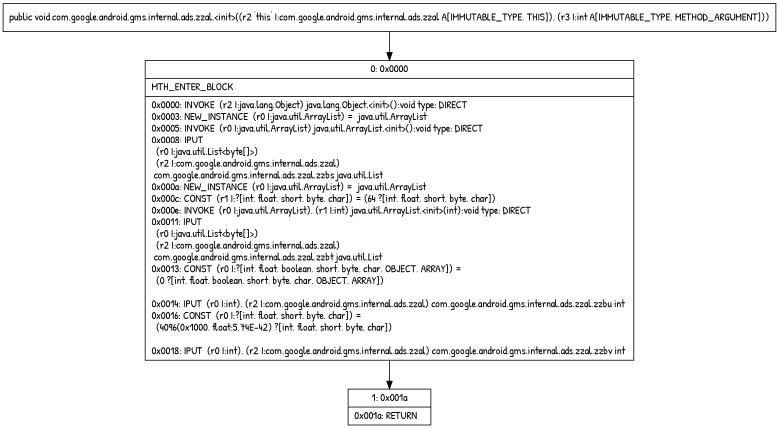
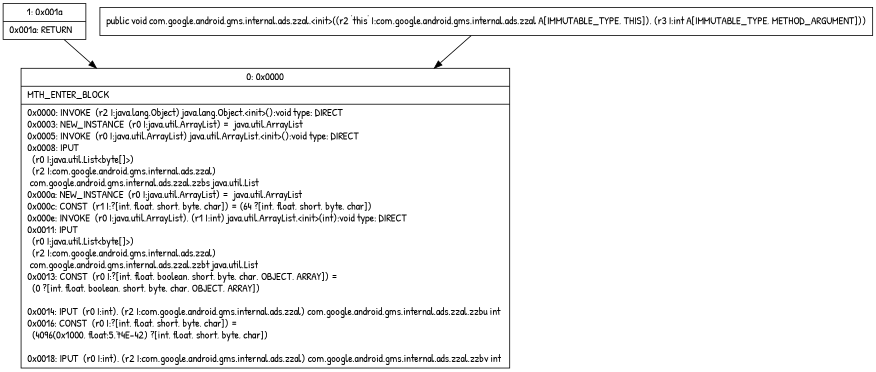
(389, 371) -> (77, 51)
